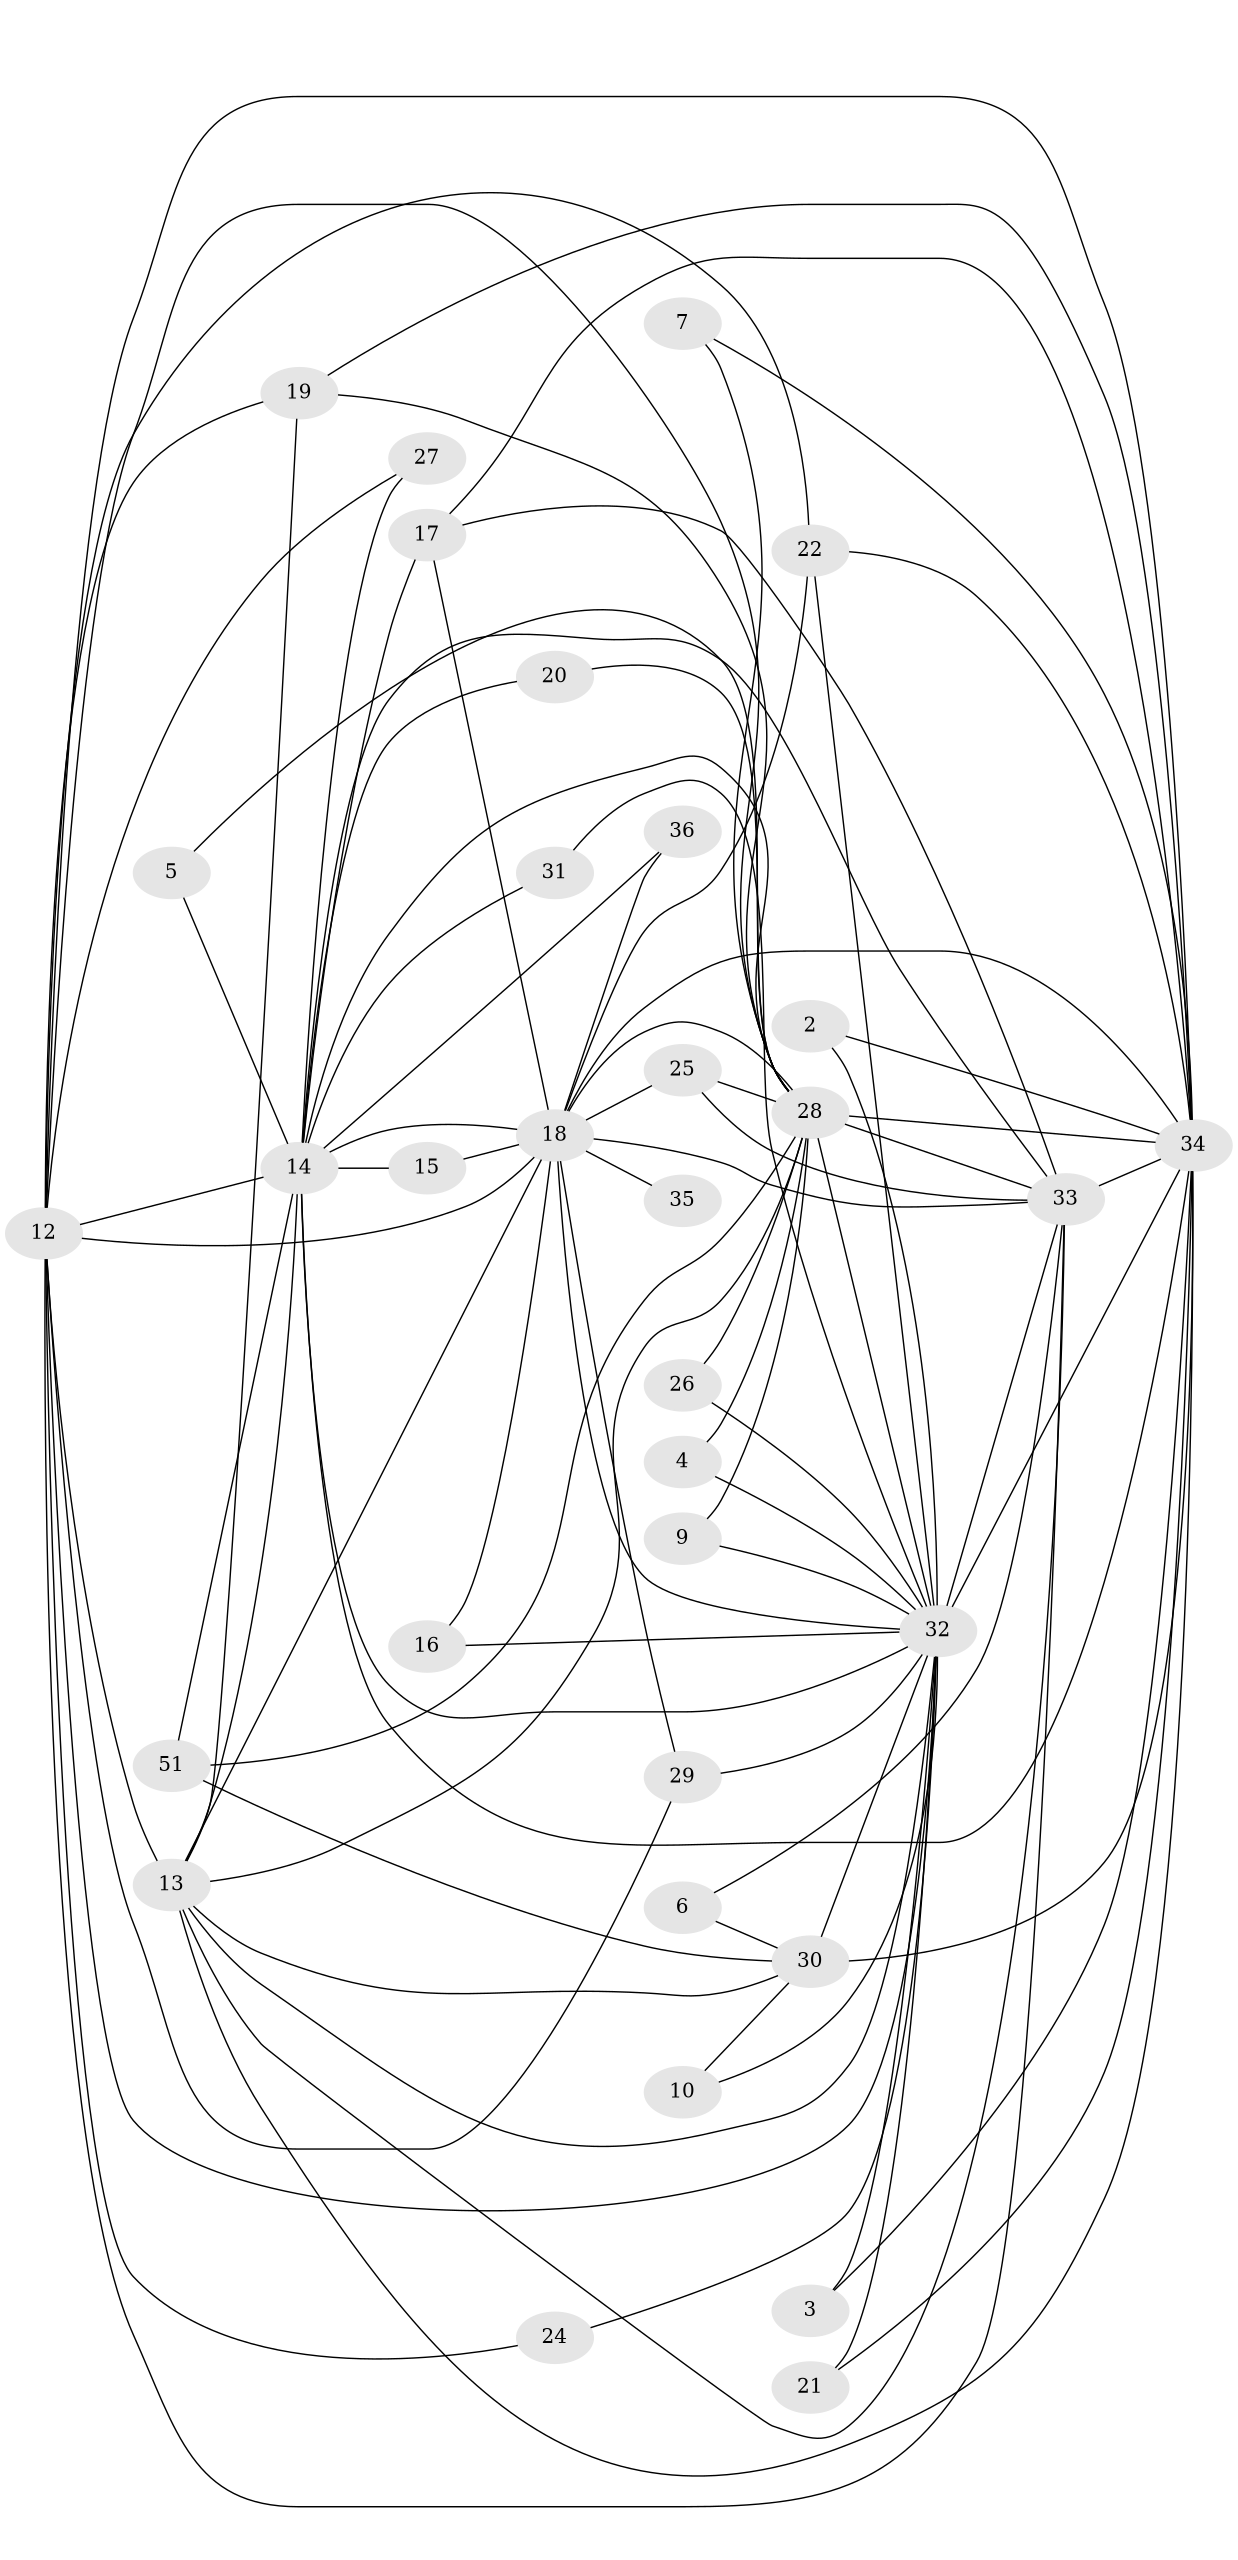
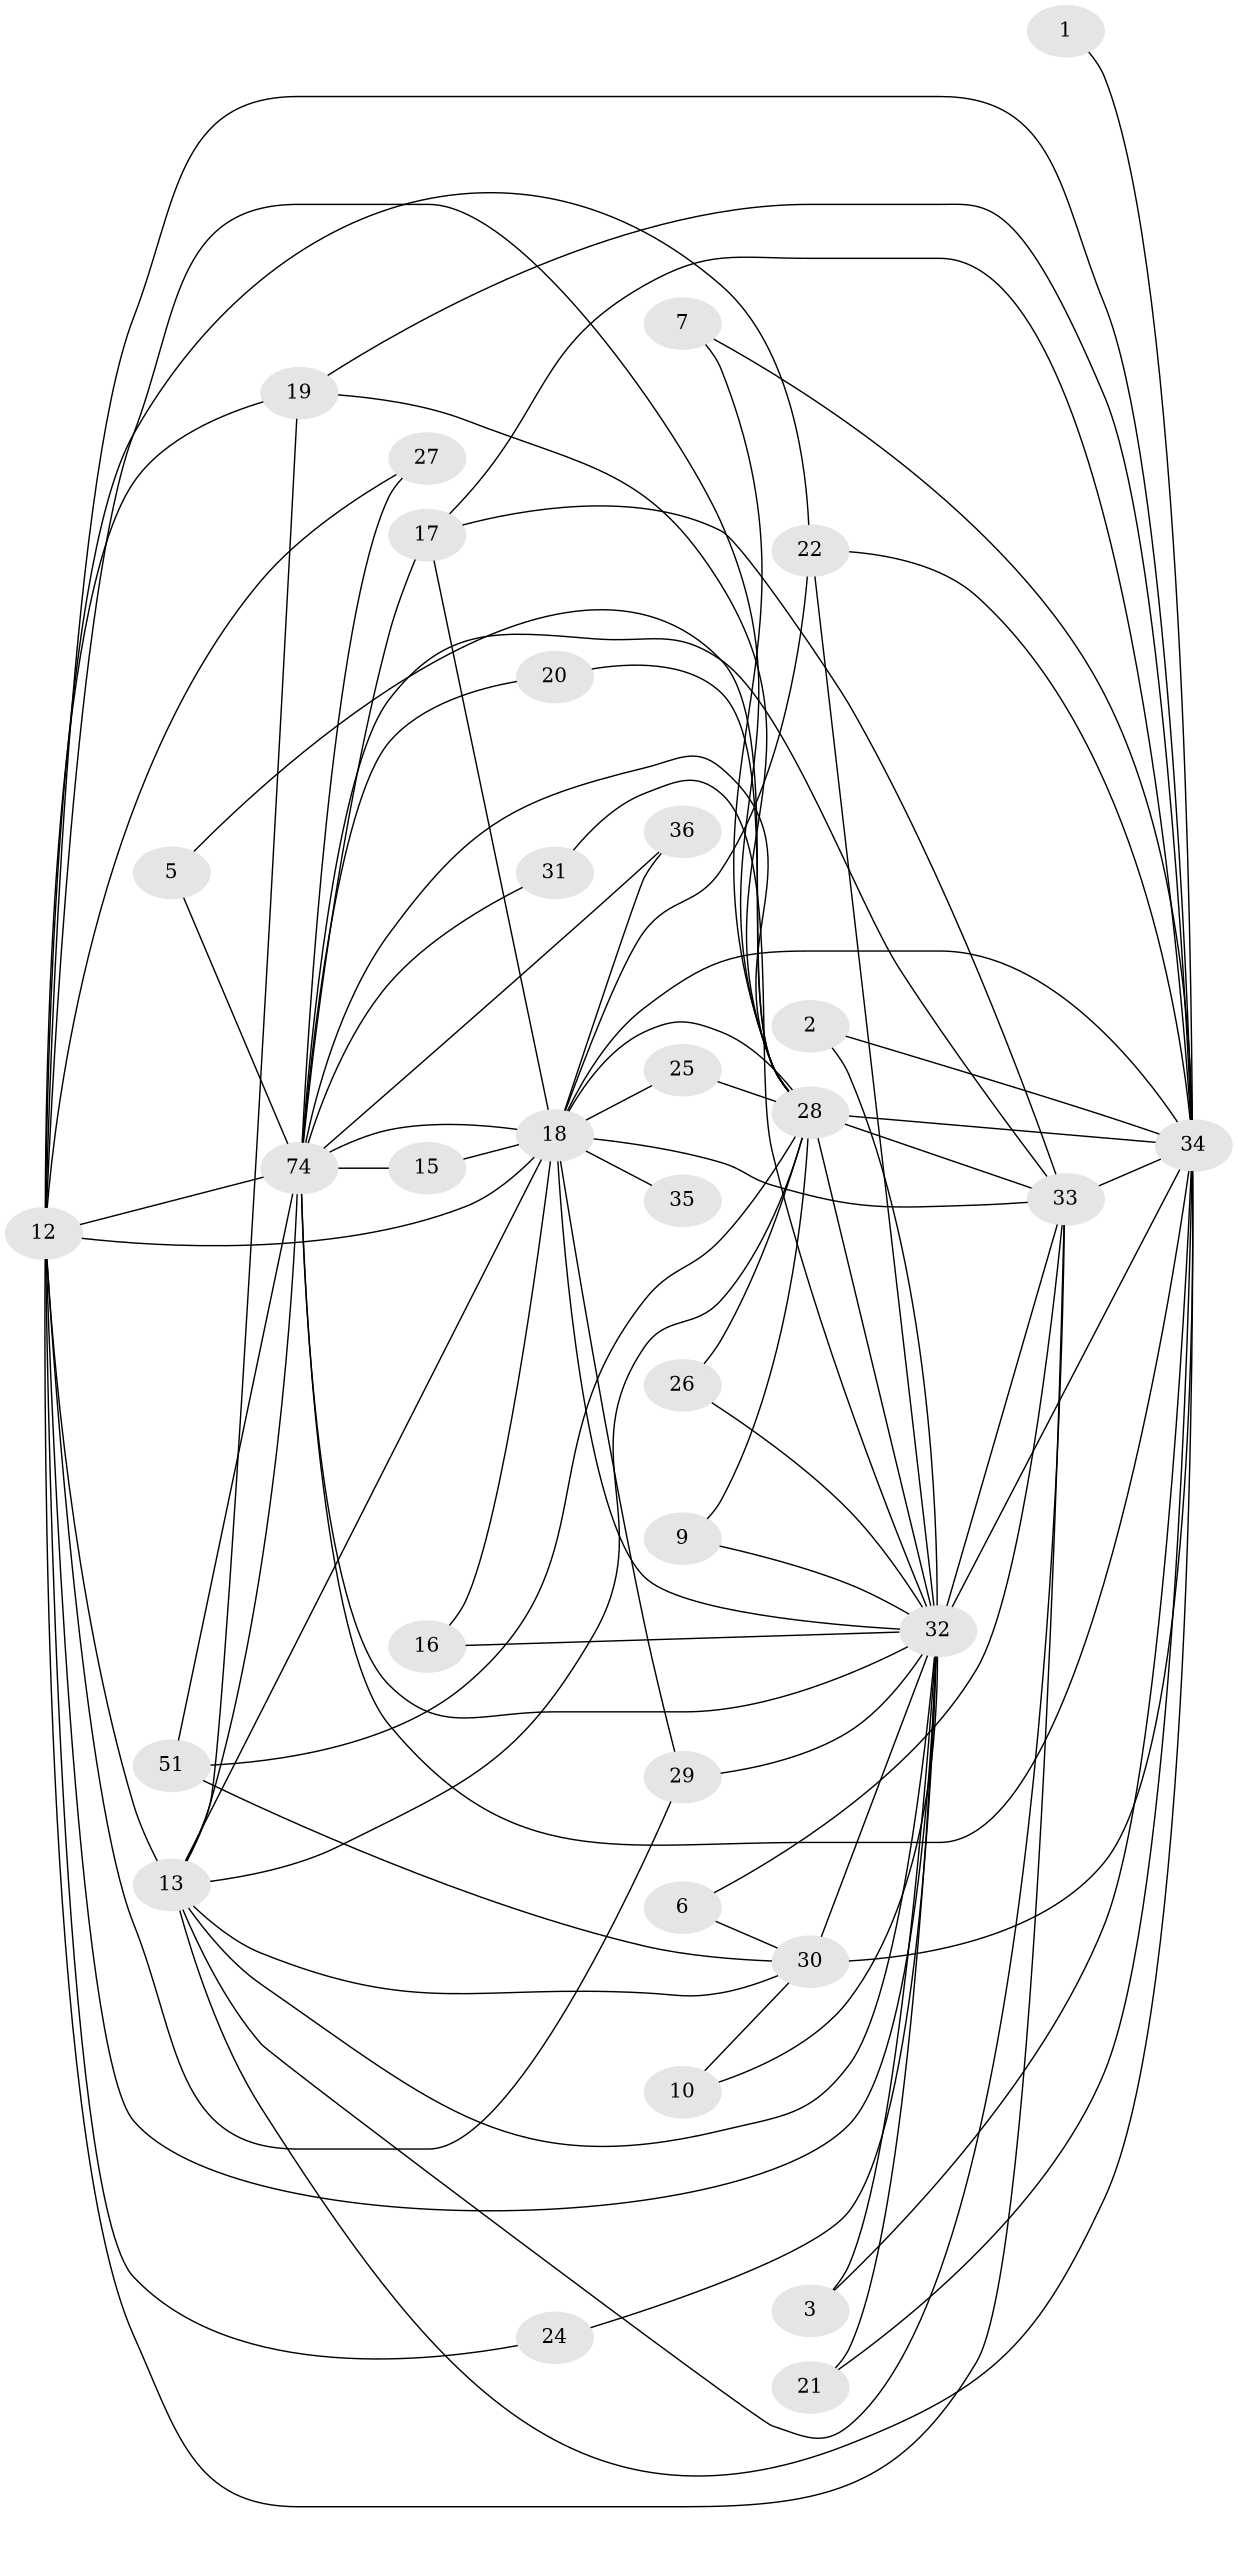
none -> (1066, 31)
(300, 1168) -> (300, 1168)
(852, 1180) -> none
(683, 1462) -> none
